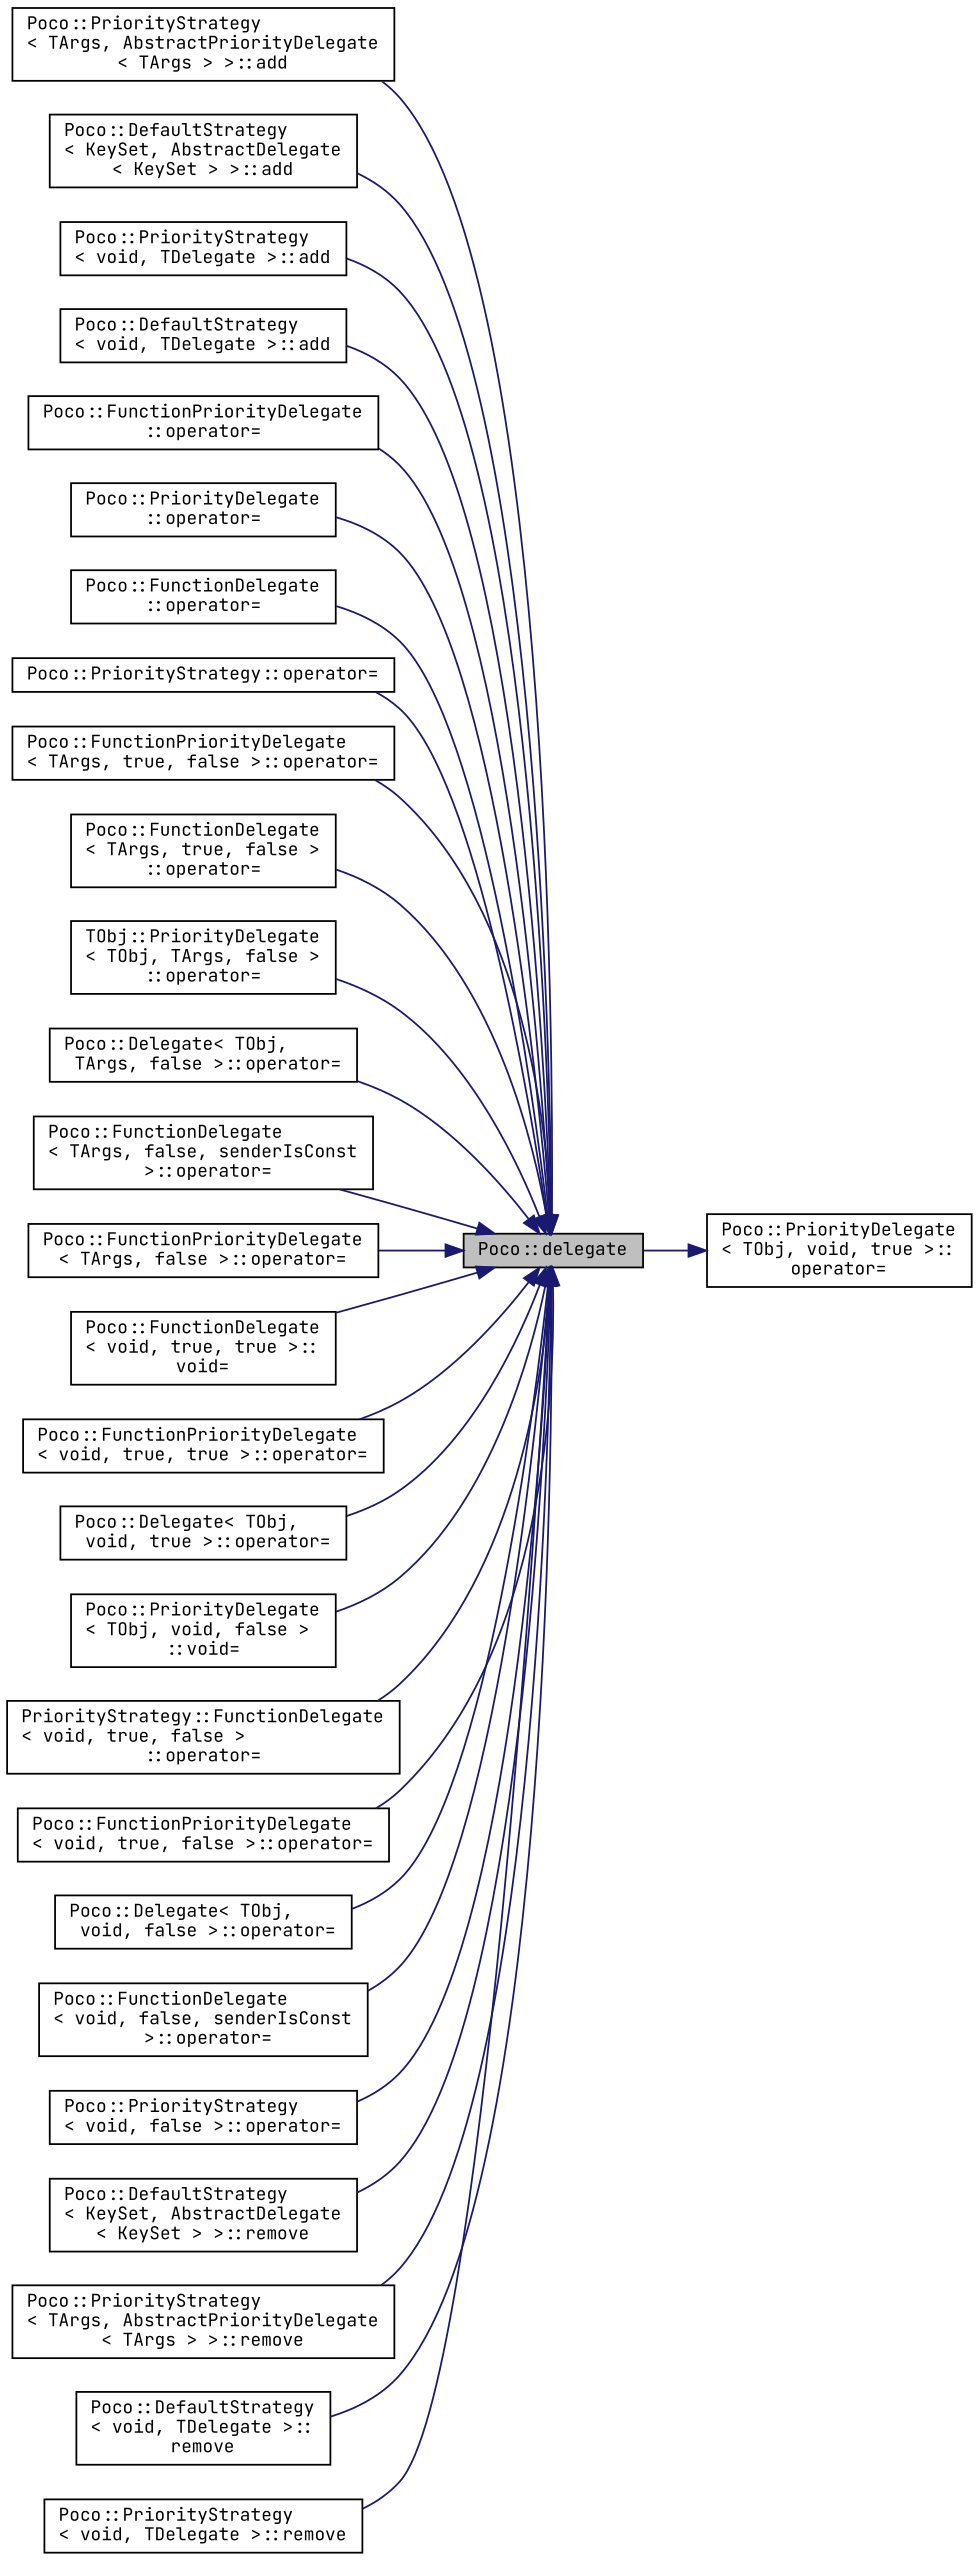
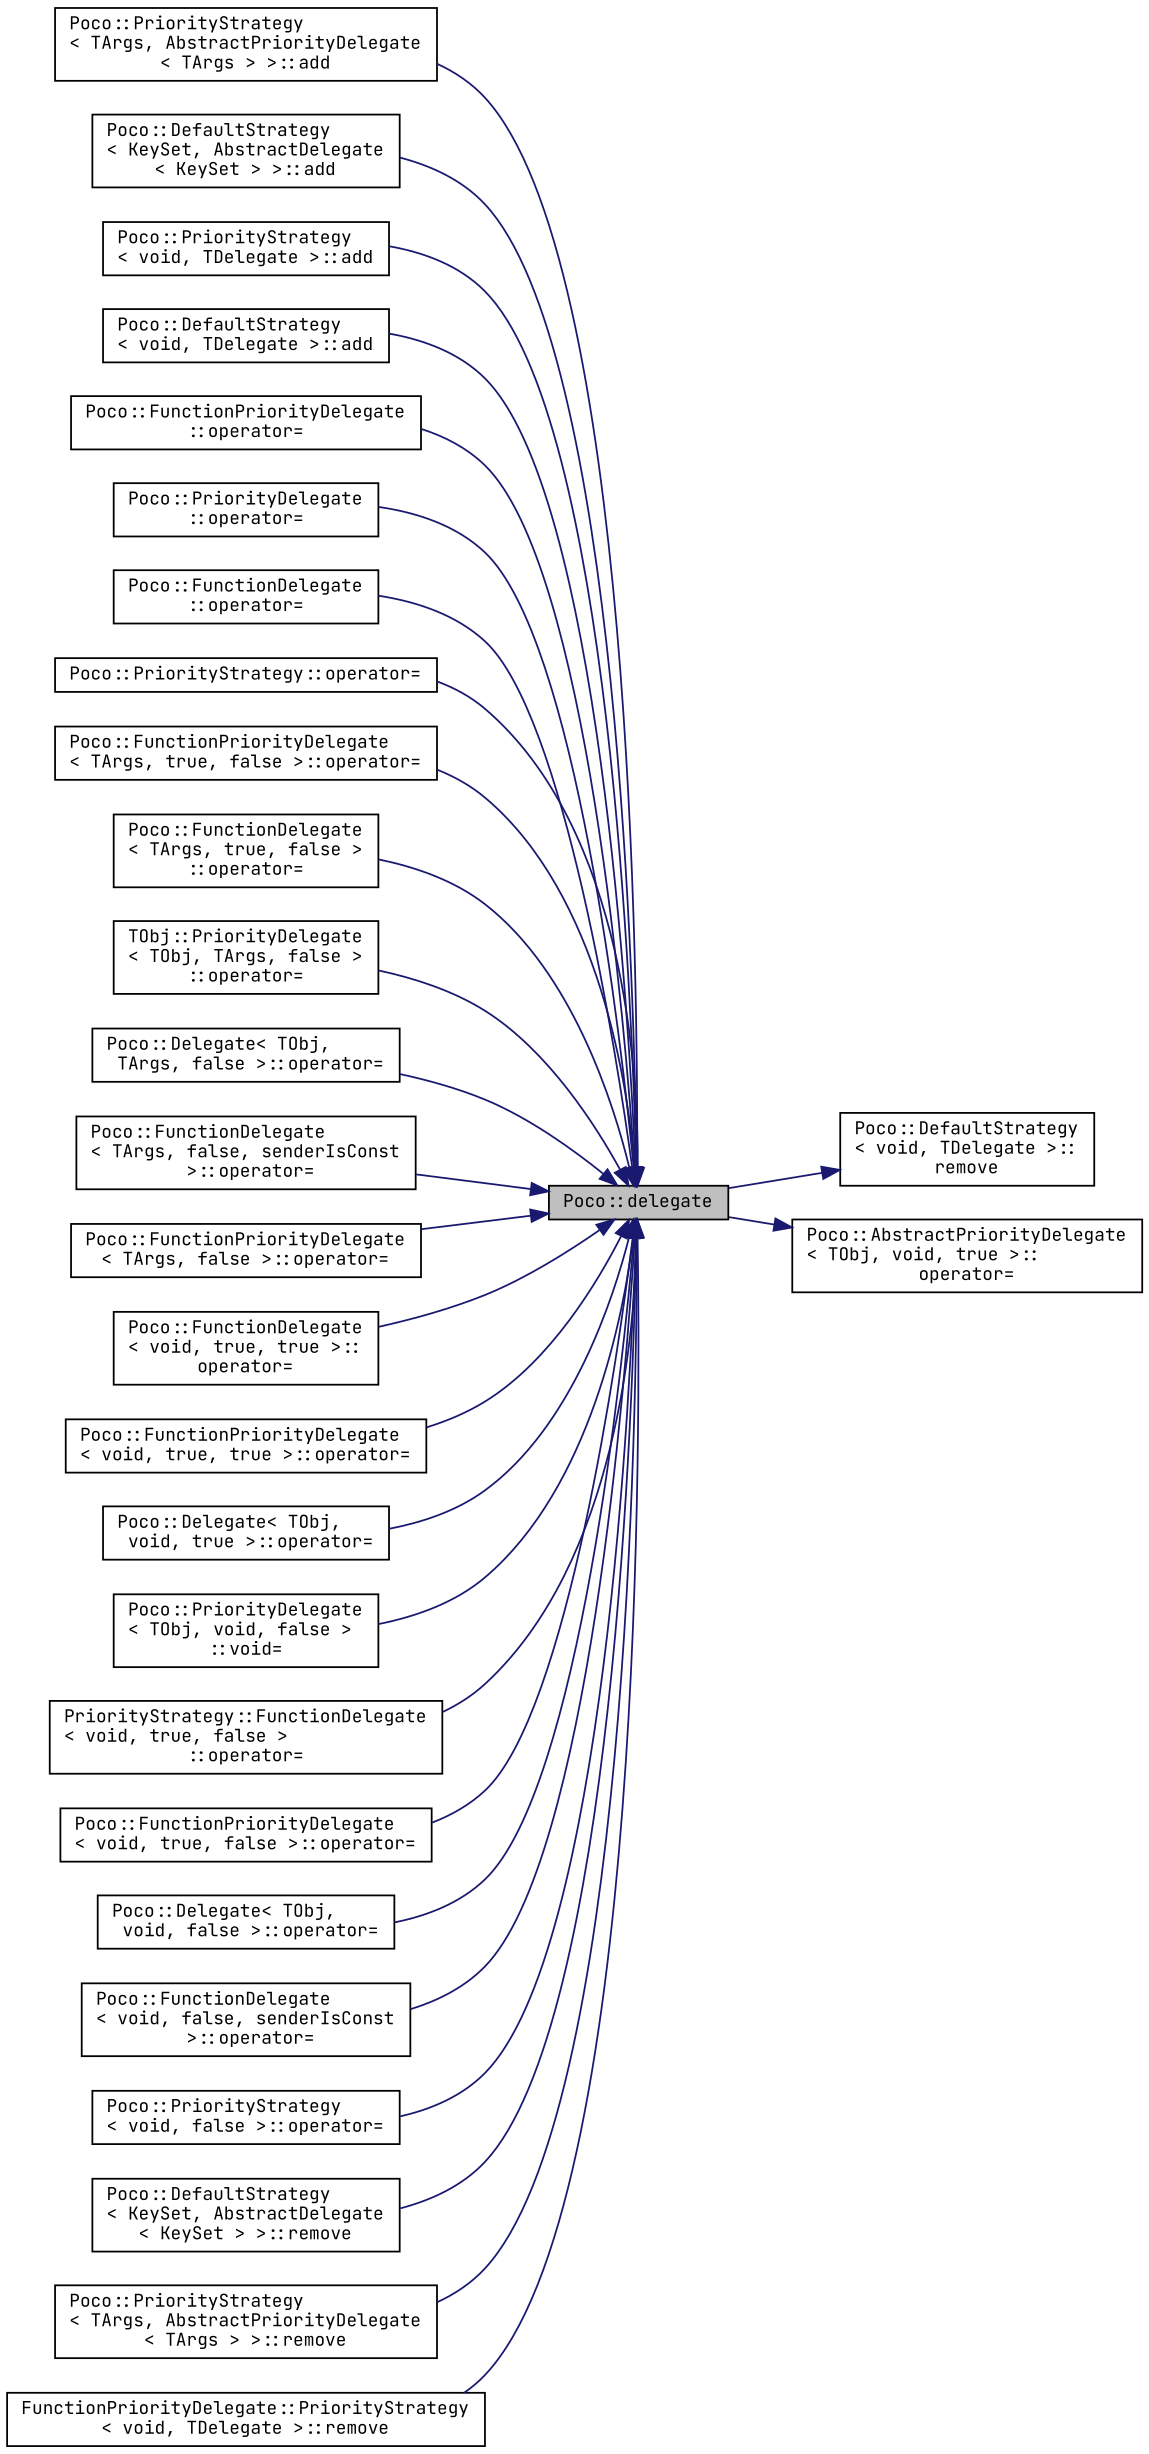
(839, 1251) -> (967, 1256)
(203, 1348) -> (246, 1348)
(526, 1881) -> (775, 1180)
(203, 2526) -> (246, 2419)
